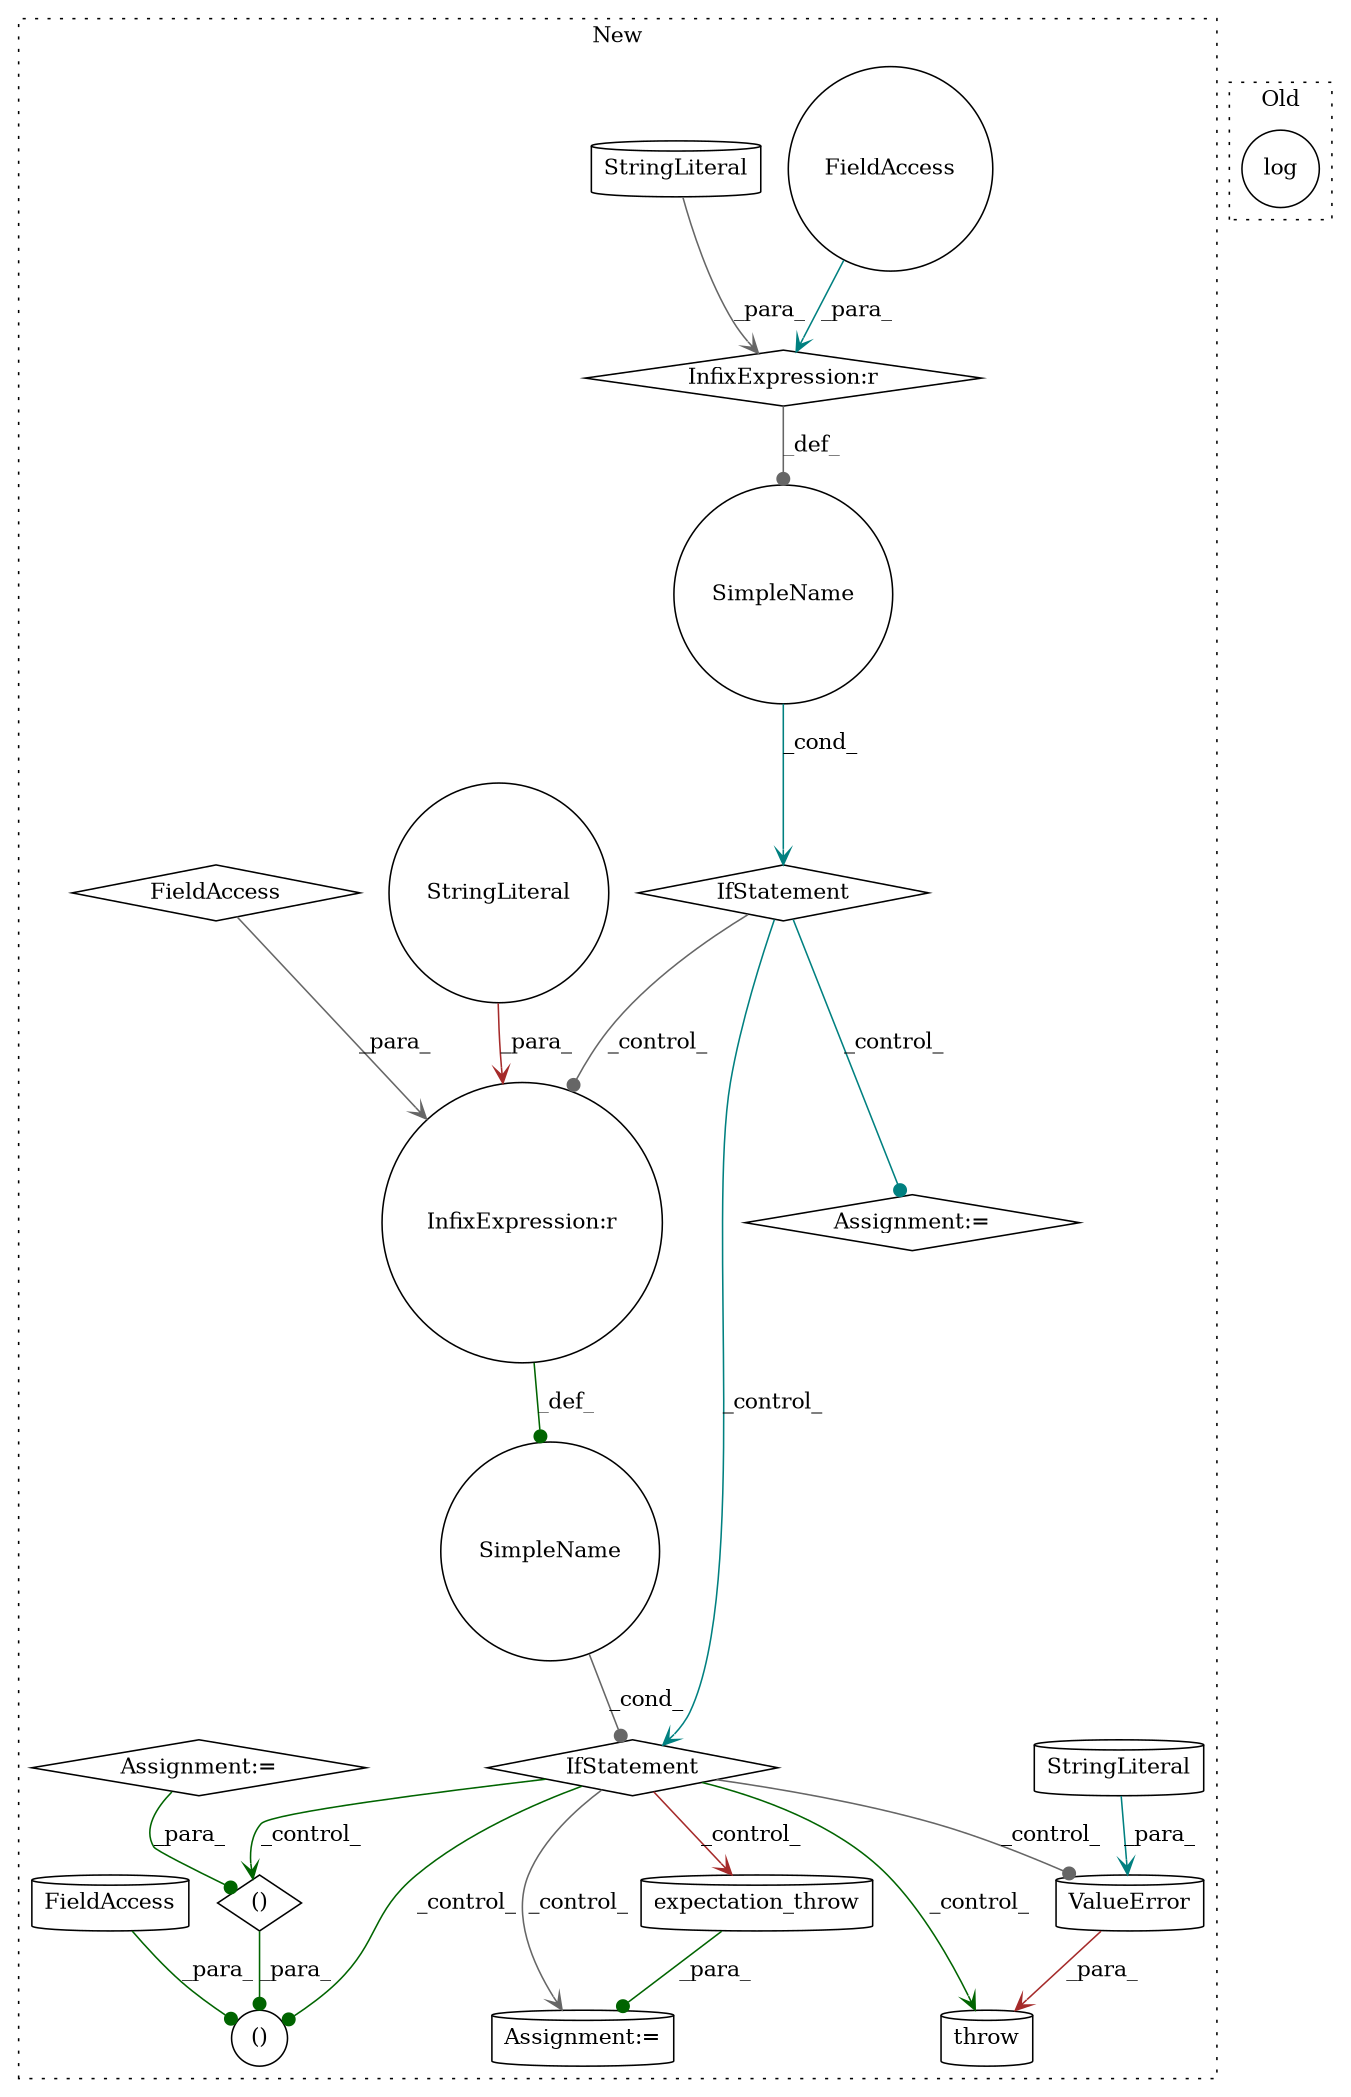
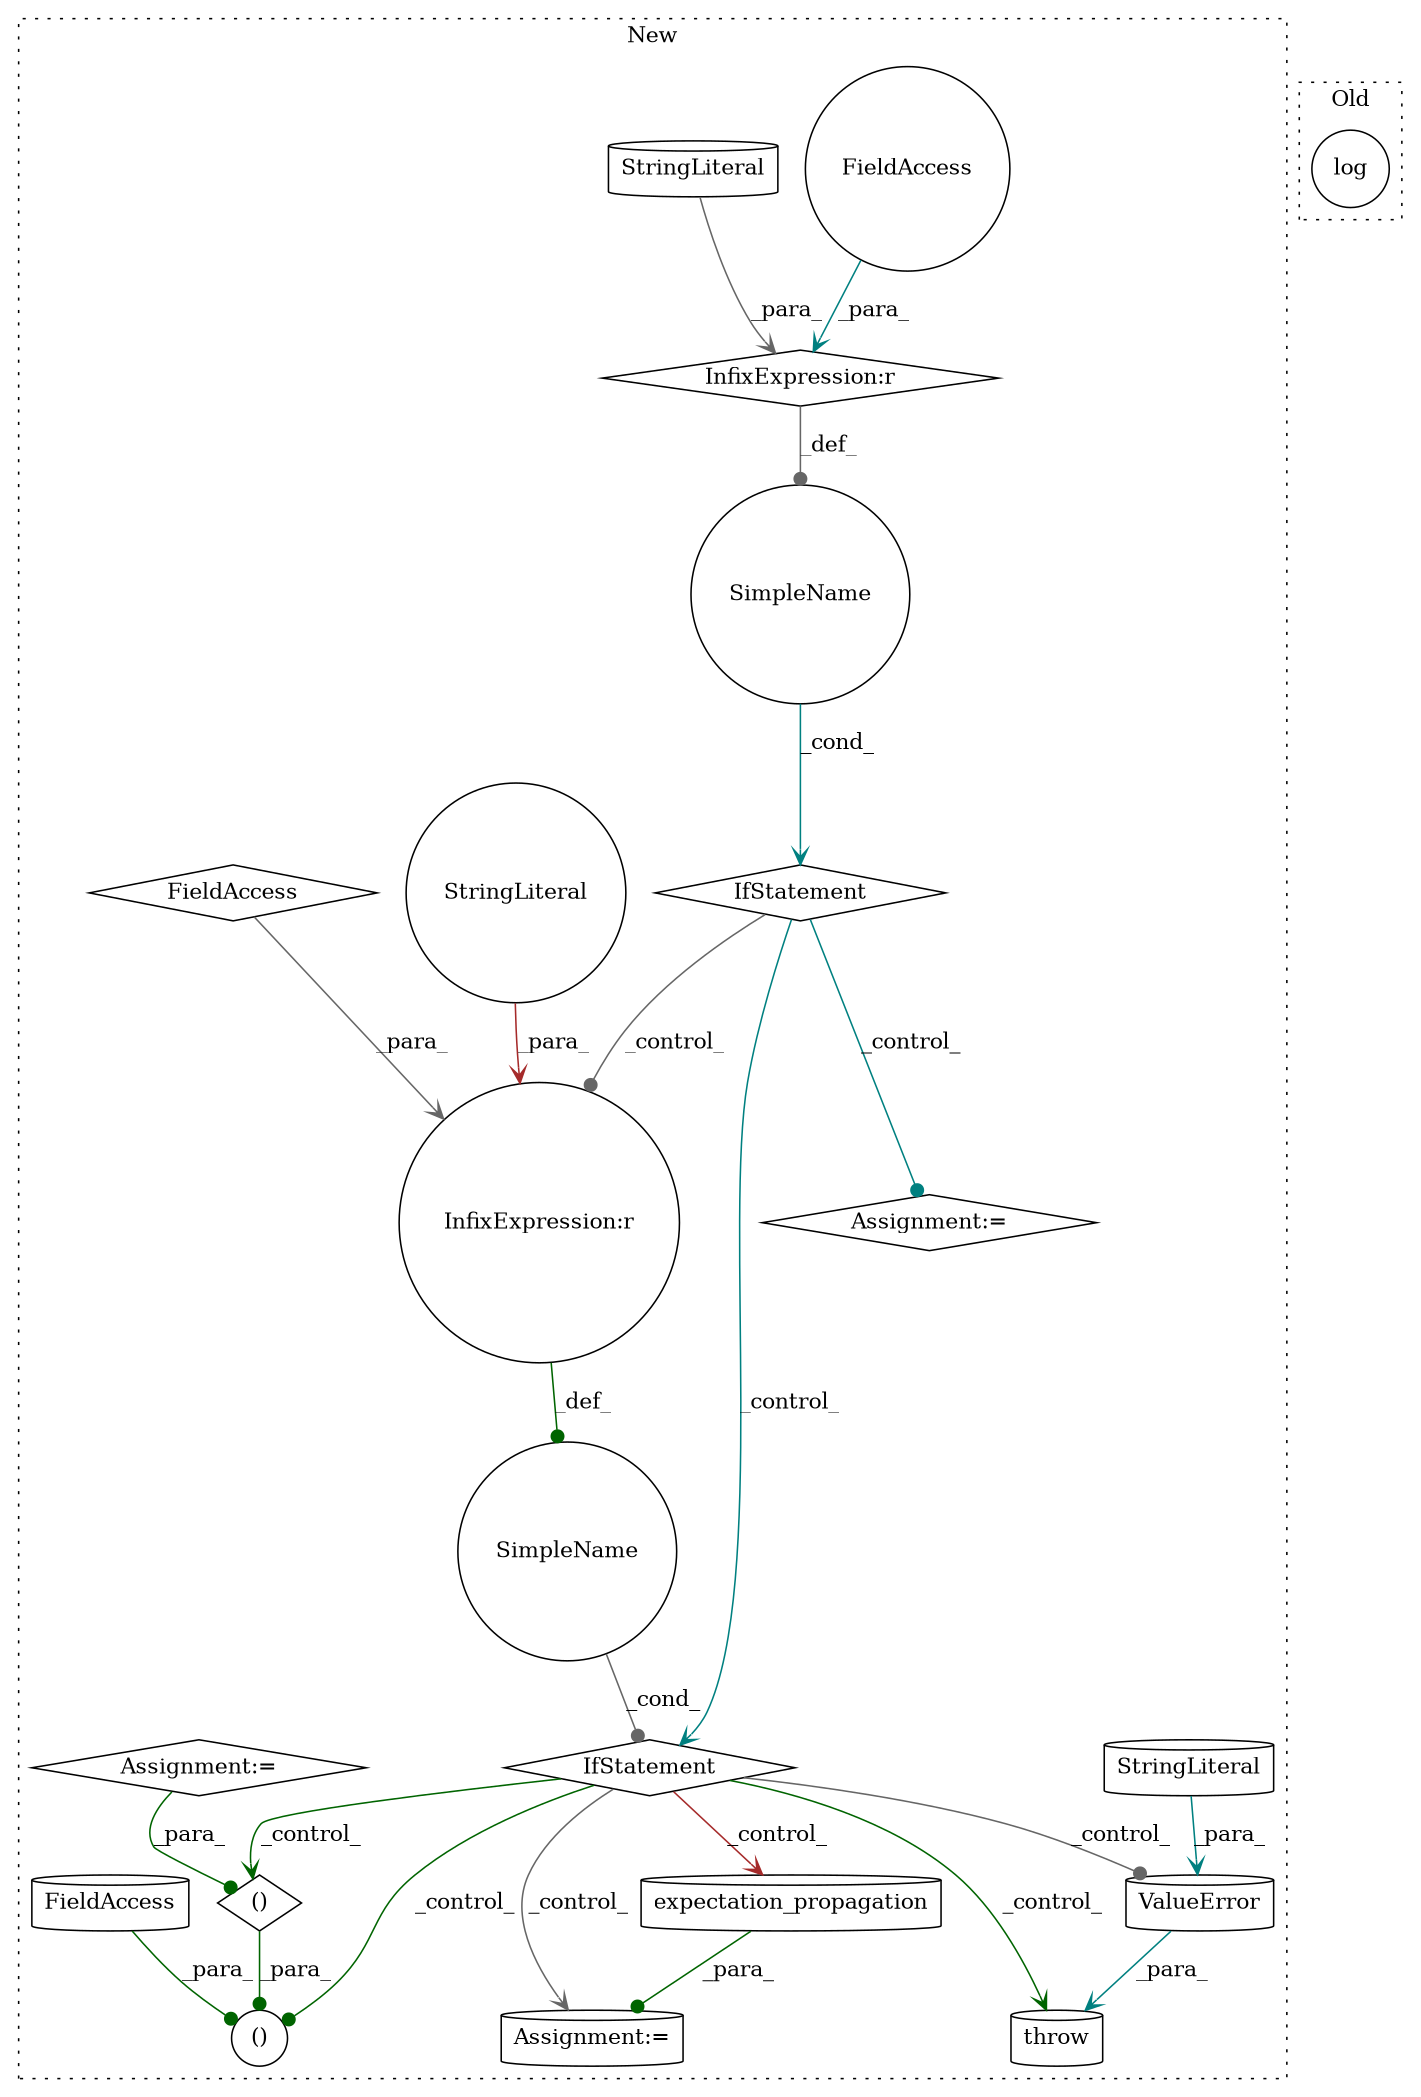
(757, 1903) -> (791, 1903)
(1064, 1965) -> (1134, 1965)
